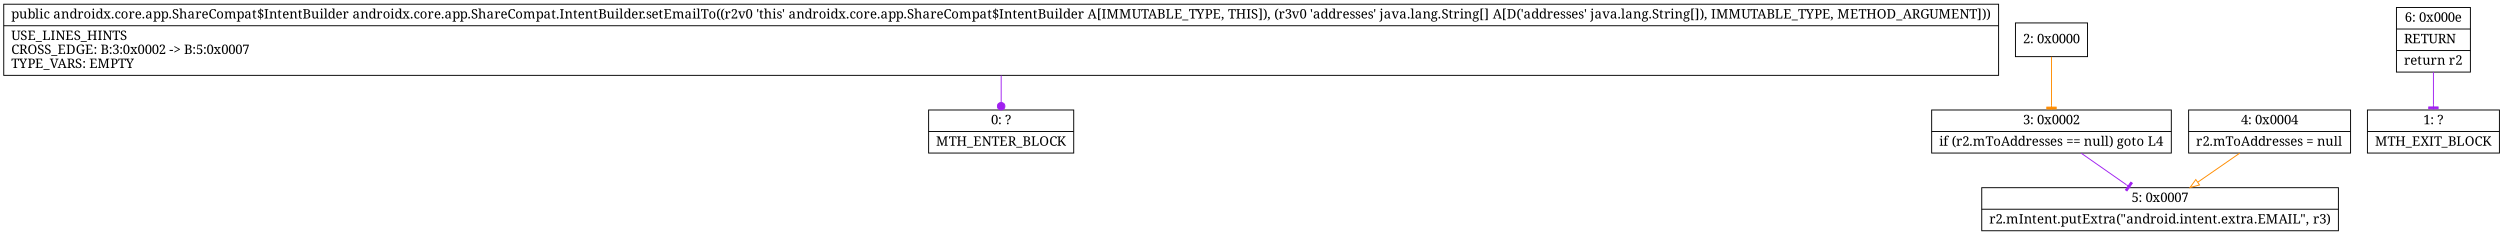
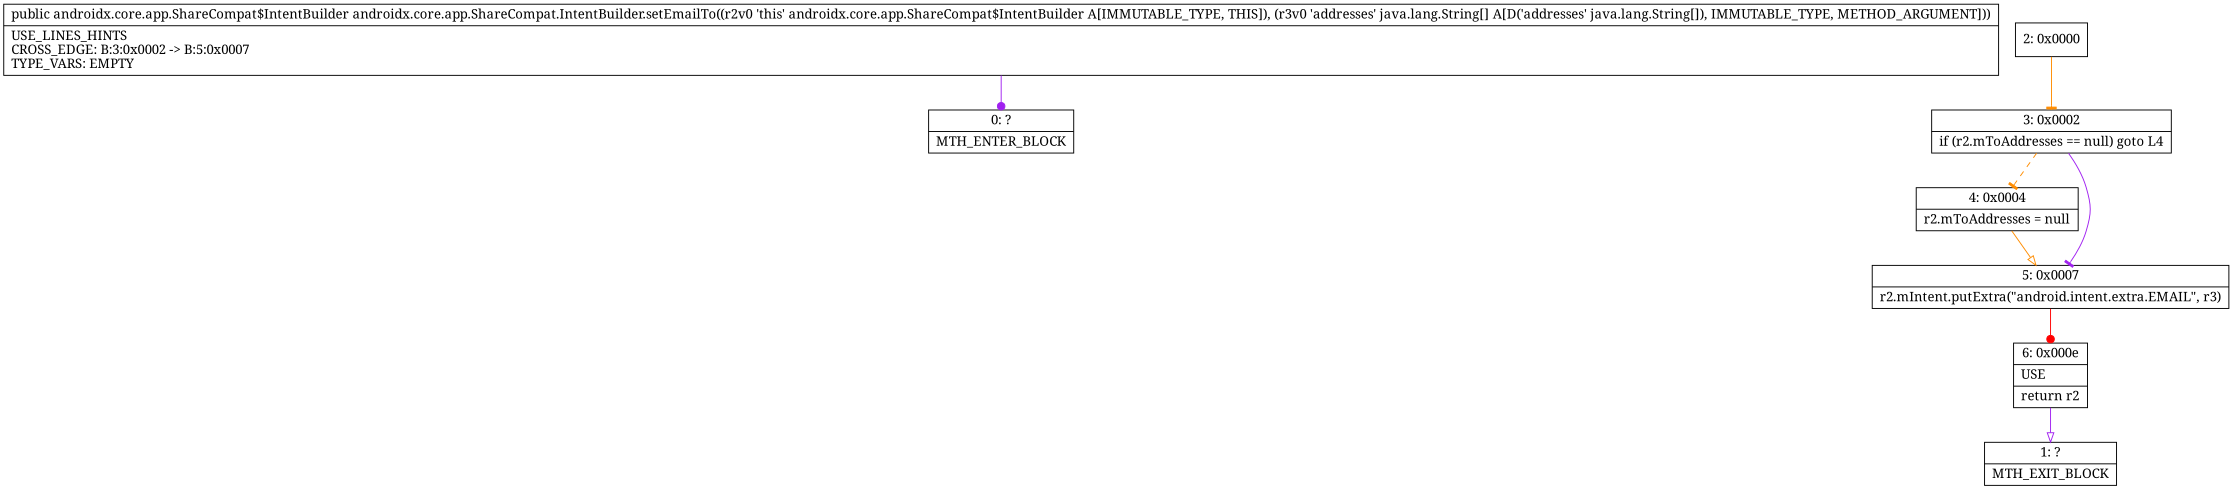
(2430, 39) -> (2034, 375)
(2433, 89) -> (2051, 420)
none -> (2026, 168)
none -> (2051, 322)
